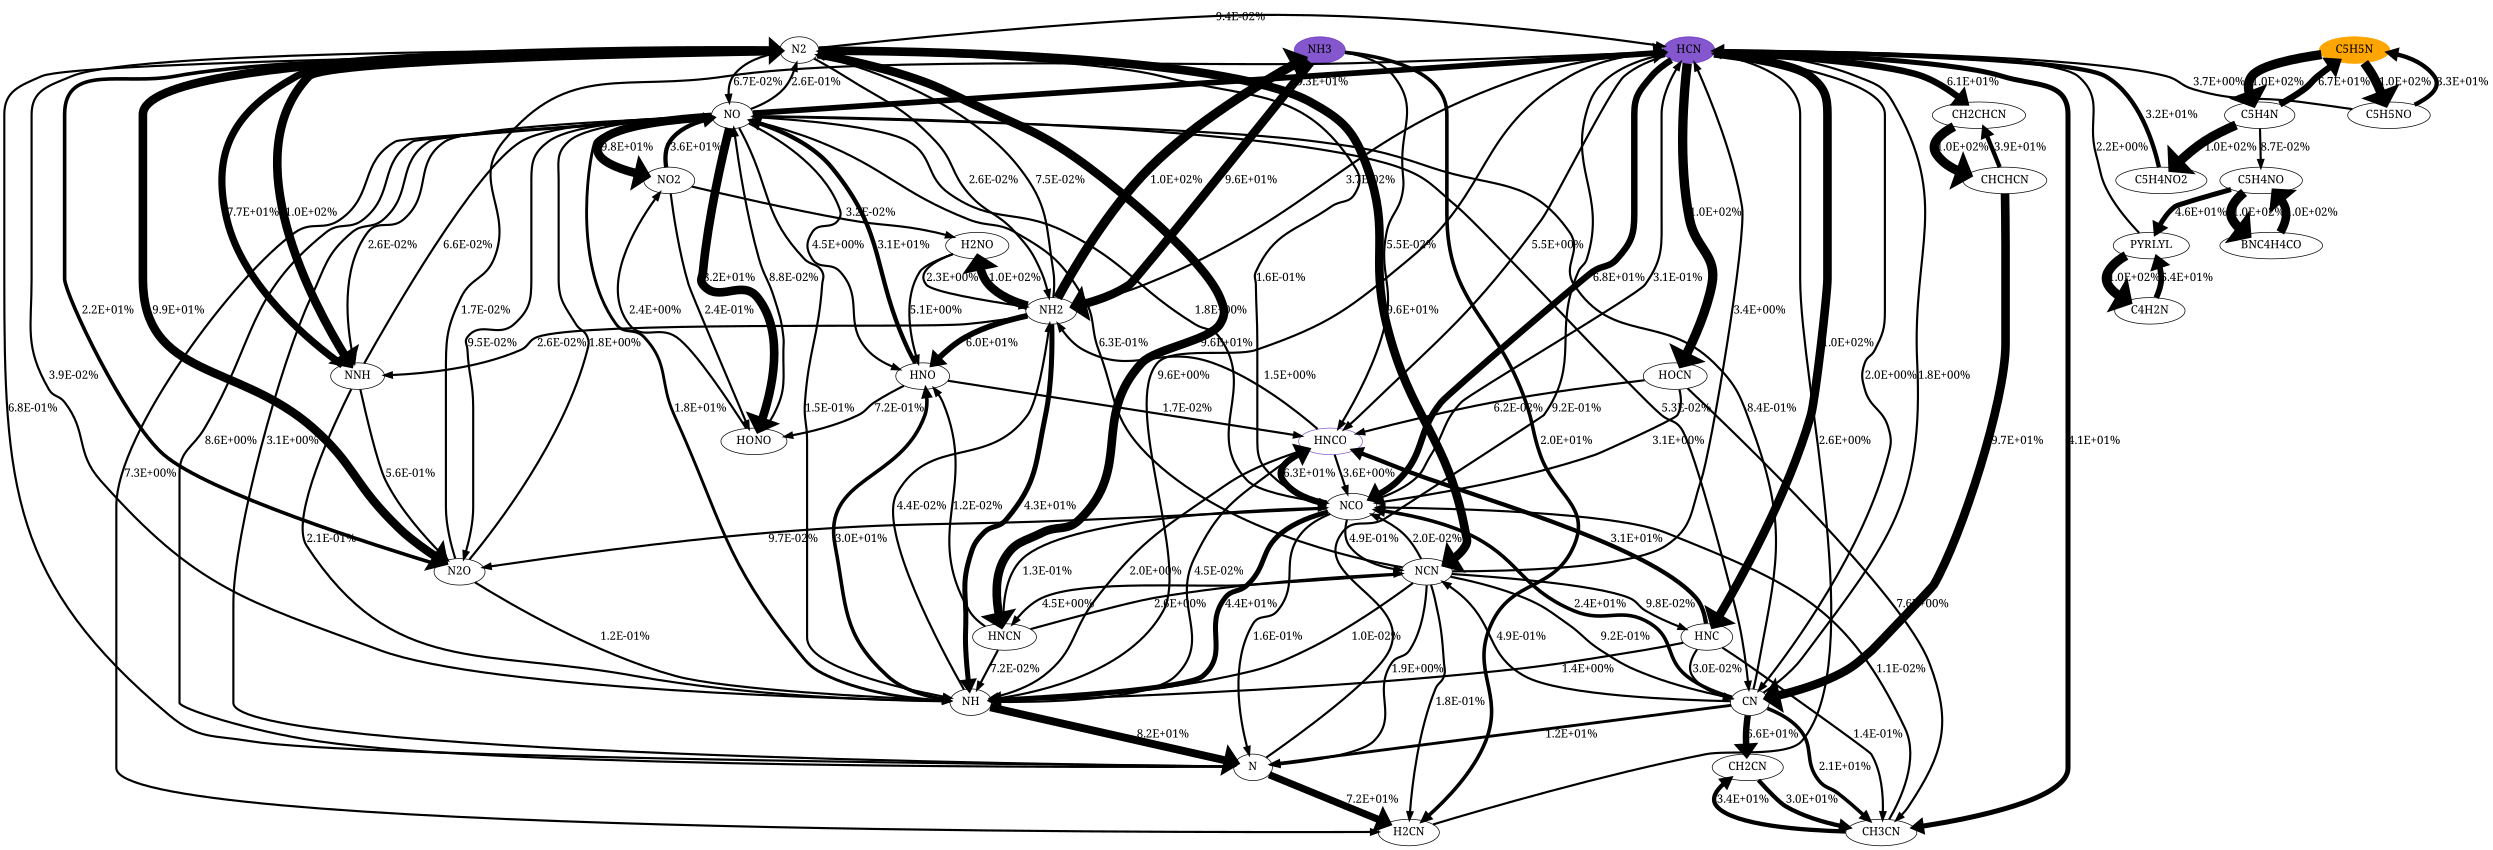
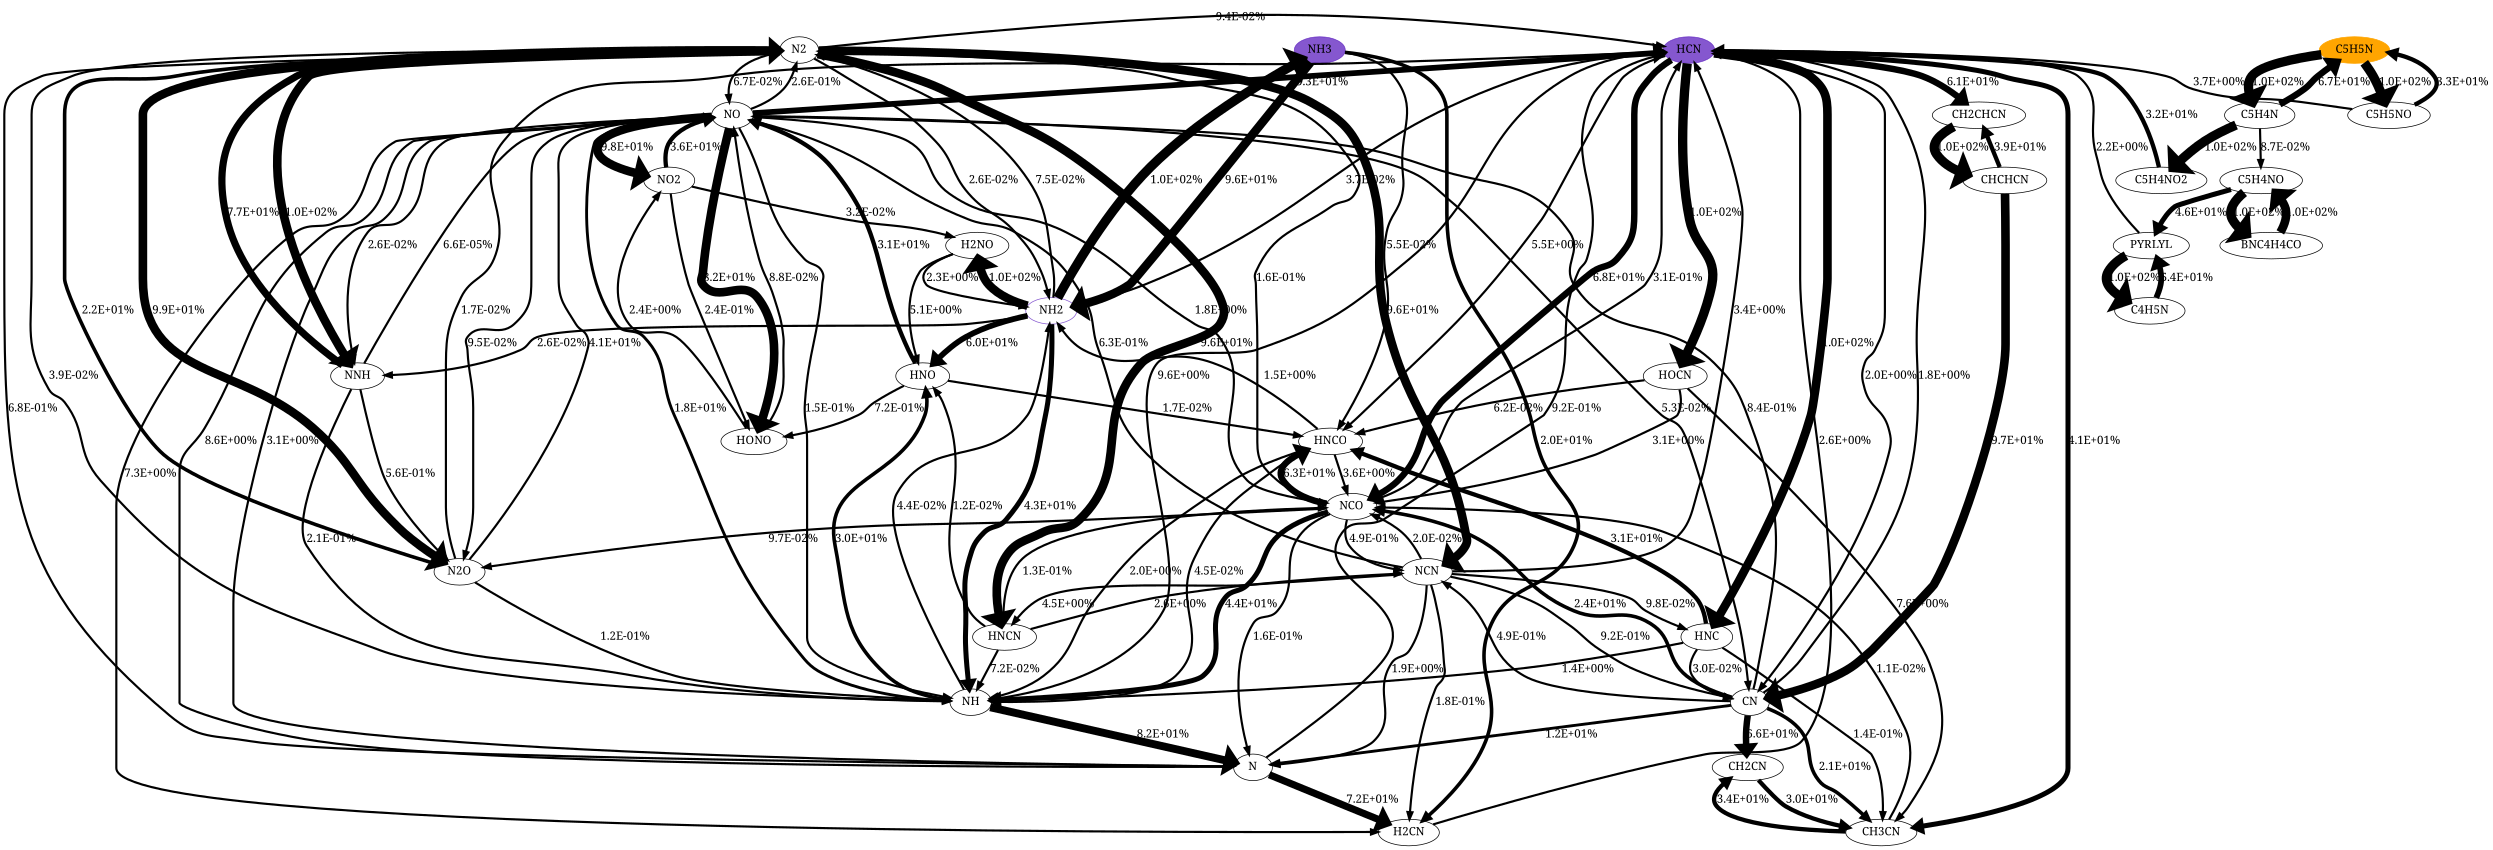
(811, 235) -> none
(468, 246) -> (468, 246)
(1051, 311) -> (1051, 311)
(2150, 311) -> (2150, 311)
(615, 344) -> (615, 344)
(1331, 441) -> (1331, 441)
(1217, 678) -> none
